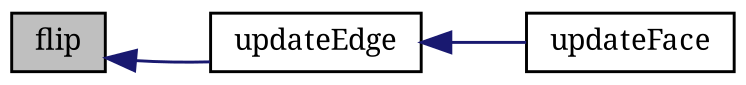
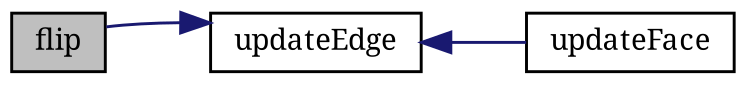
(173, 62) -> (143, 24)
